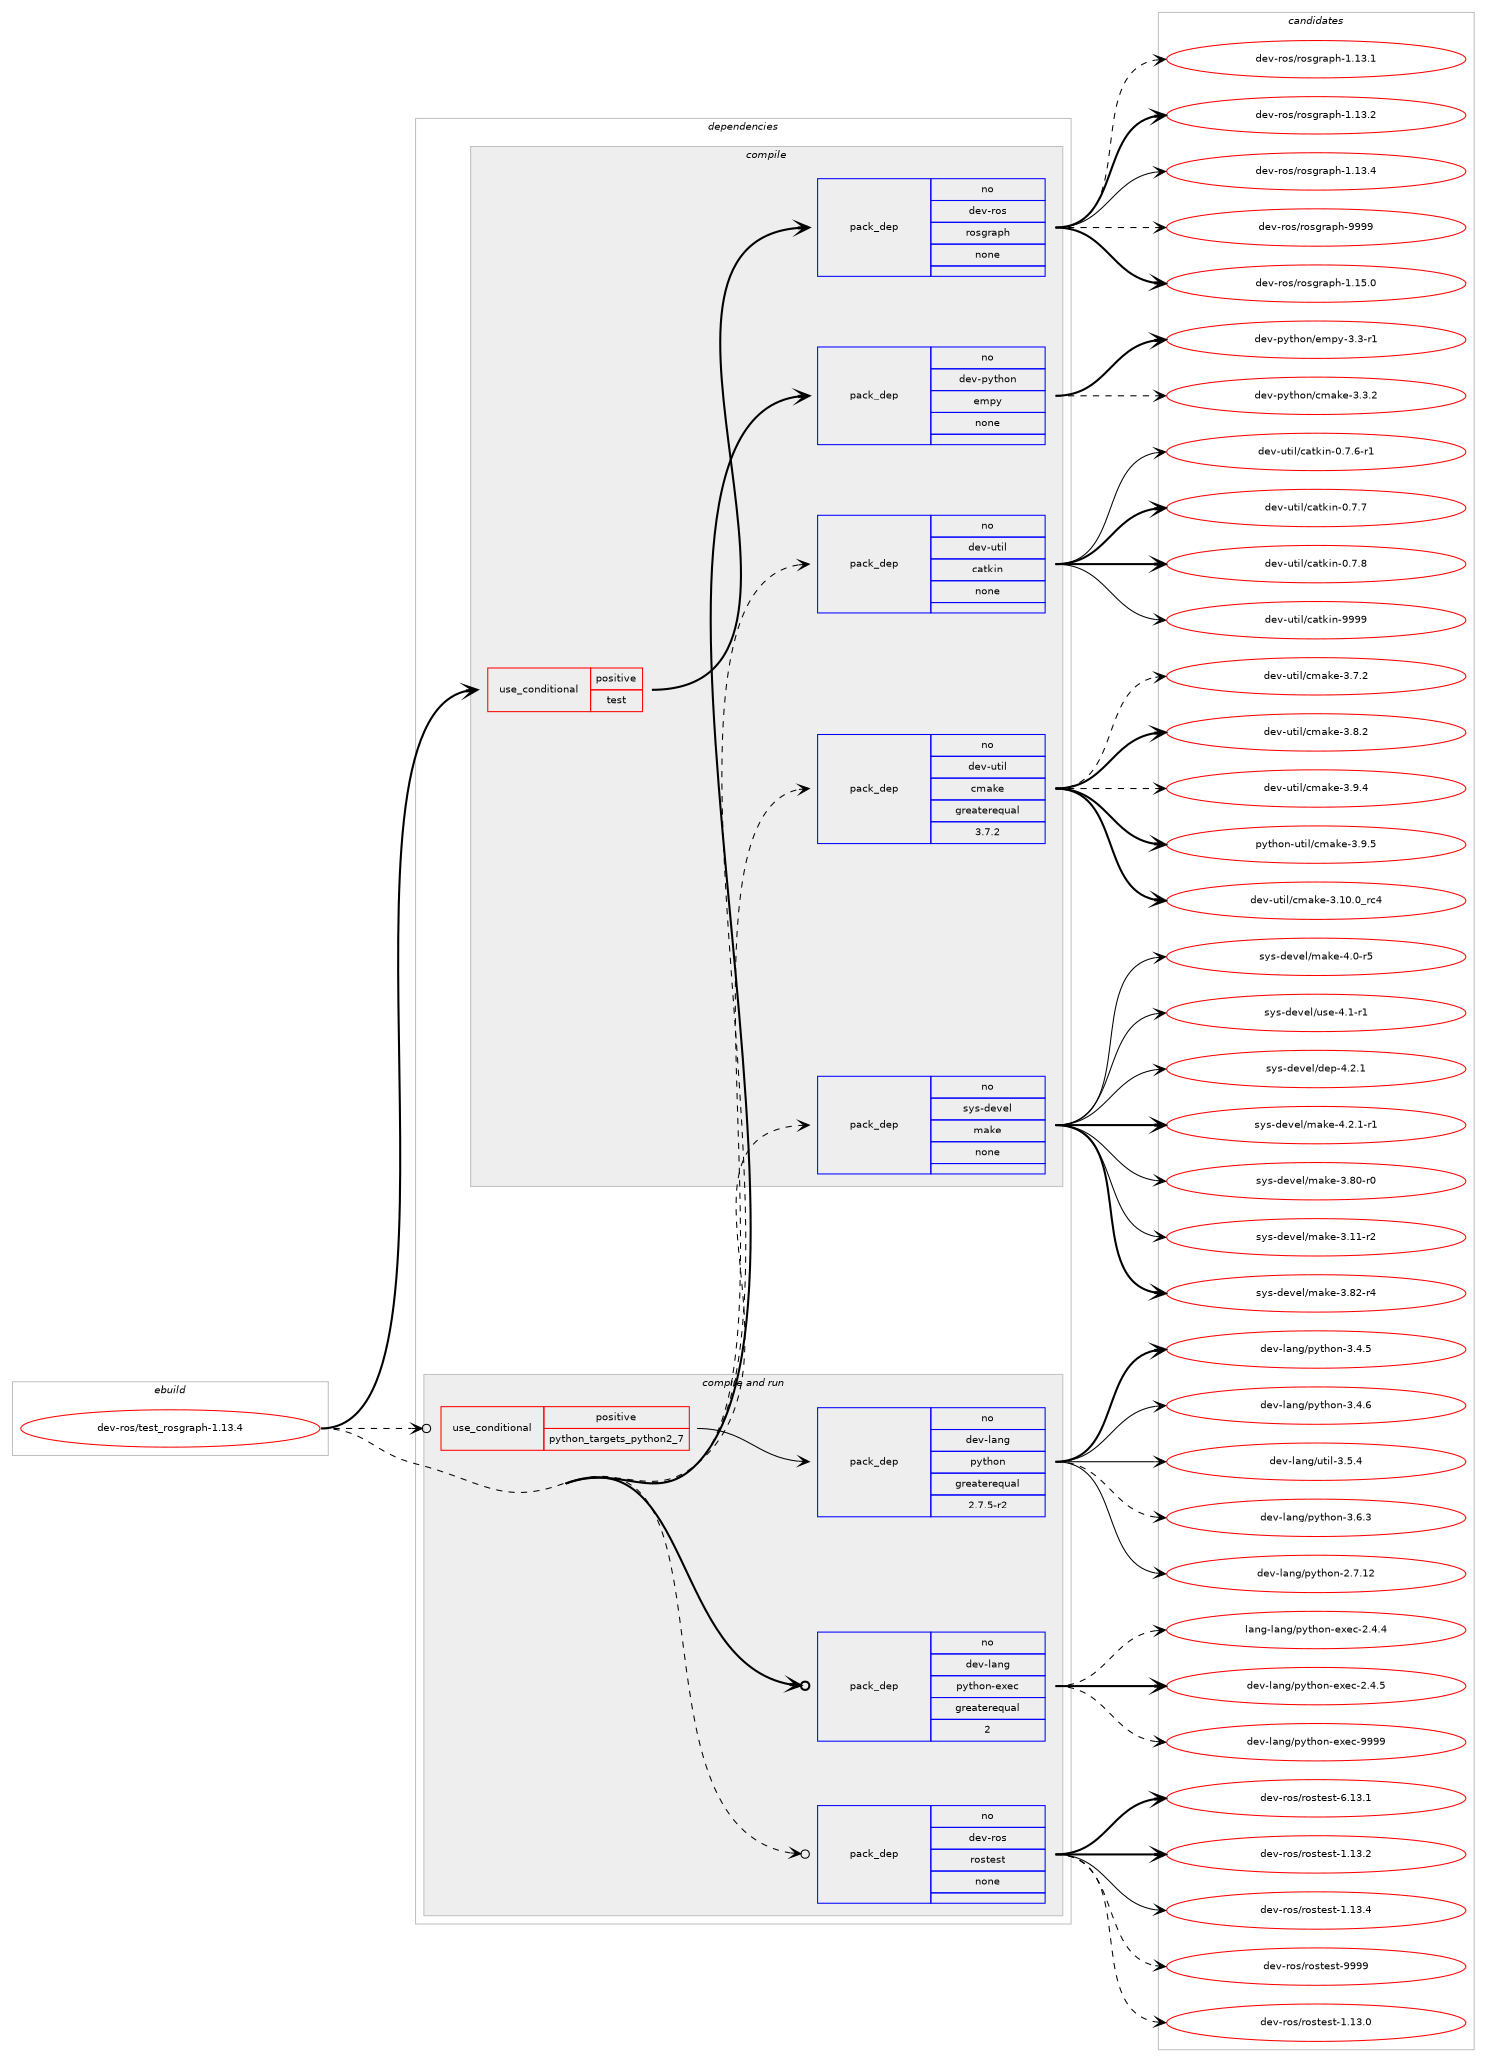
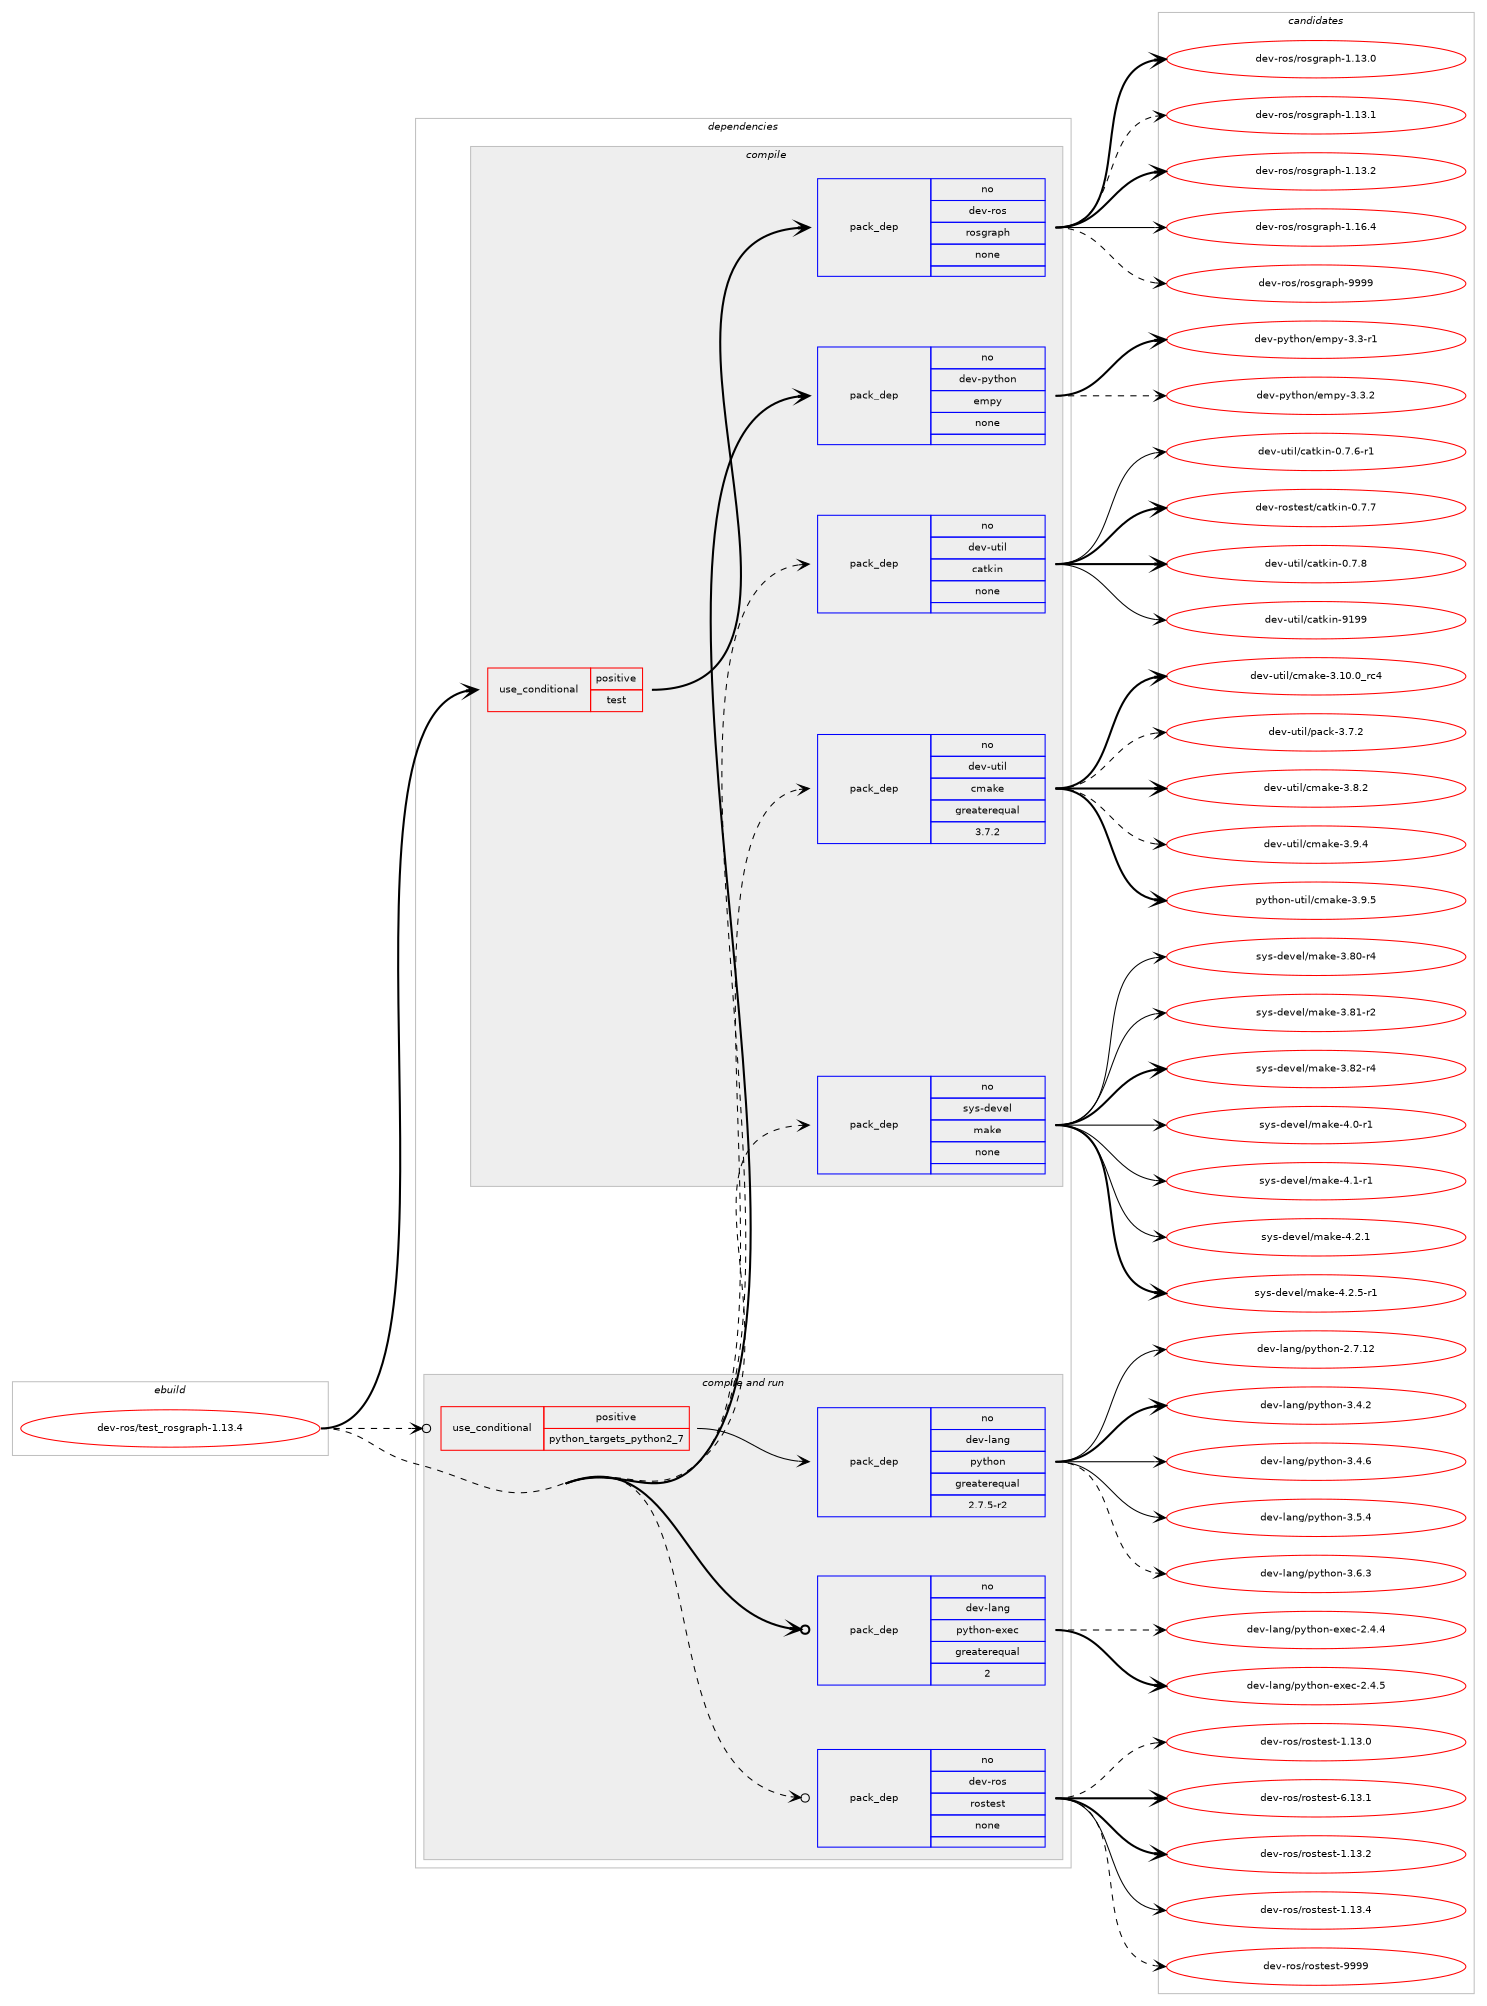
(1316, 171) -> (1316, 228)
(1316, 284) -> (1316, 59)
(1316, 396) -> (1316, 396)
(1316, 508) -> (1316, 508)
(1316, 620) -> (1316, 620)
(1316, 676) -> (1316, 732)
(1316, 957) -> (1316, 1125)
(1316, 1013) -> (1316, 1181)
(1316, 1069) -> (1316, 1237)
(1316, 1125) -> (1316, 1293)
(1316, 1181) -> (1316, 957)
(1316, 1237) -> (1316, 1013)
(1316, 1350) -> (1316, 1406)
(1316, 1462) -> (1316, 1518)
(1316, 1630) -> (1316, 1630)
(1316, 1742) -> none
